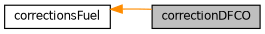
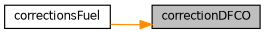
(137, 9) -> (125, 25)
